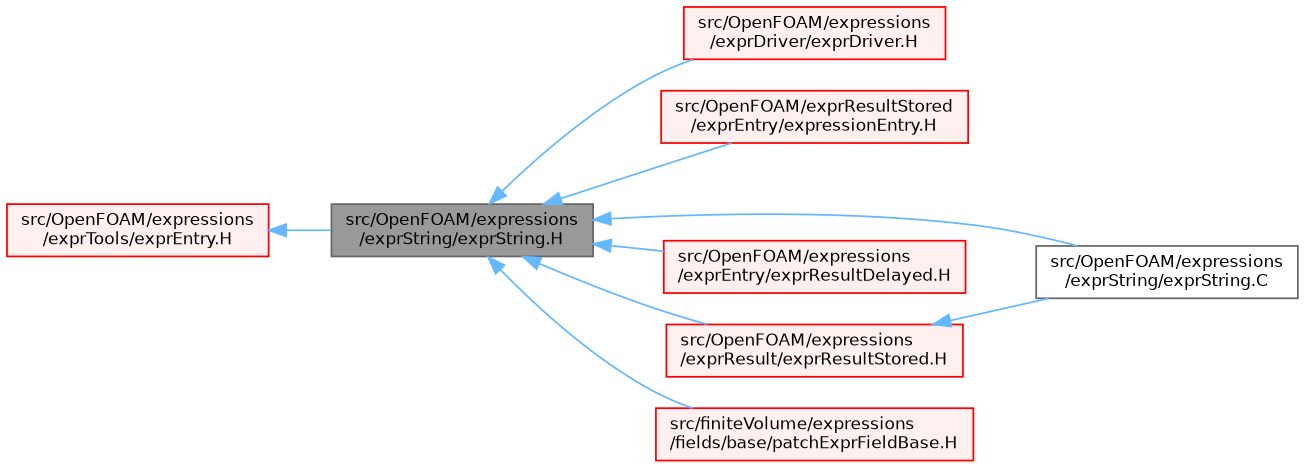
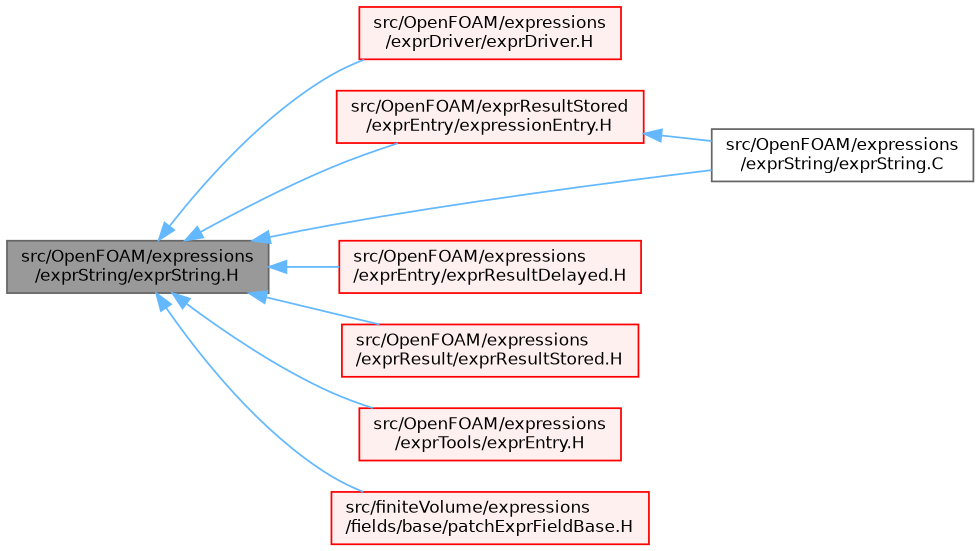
(309, 230) -> (276, 363)
(1000, 309) -> (687, 138)
